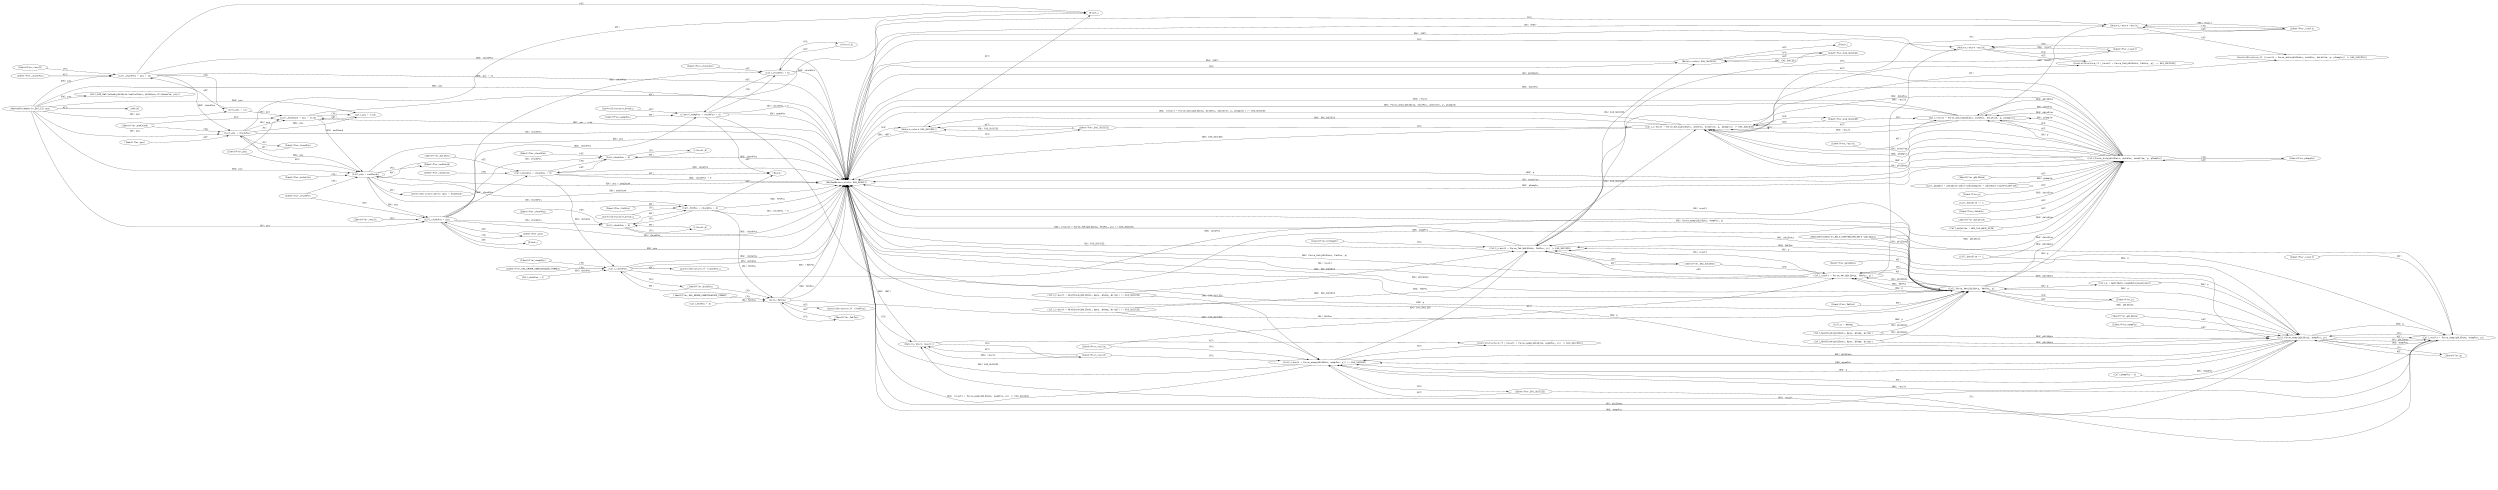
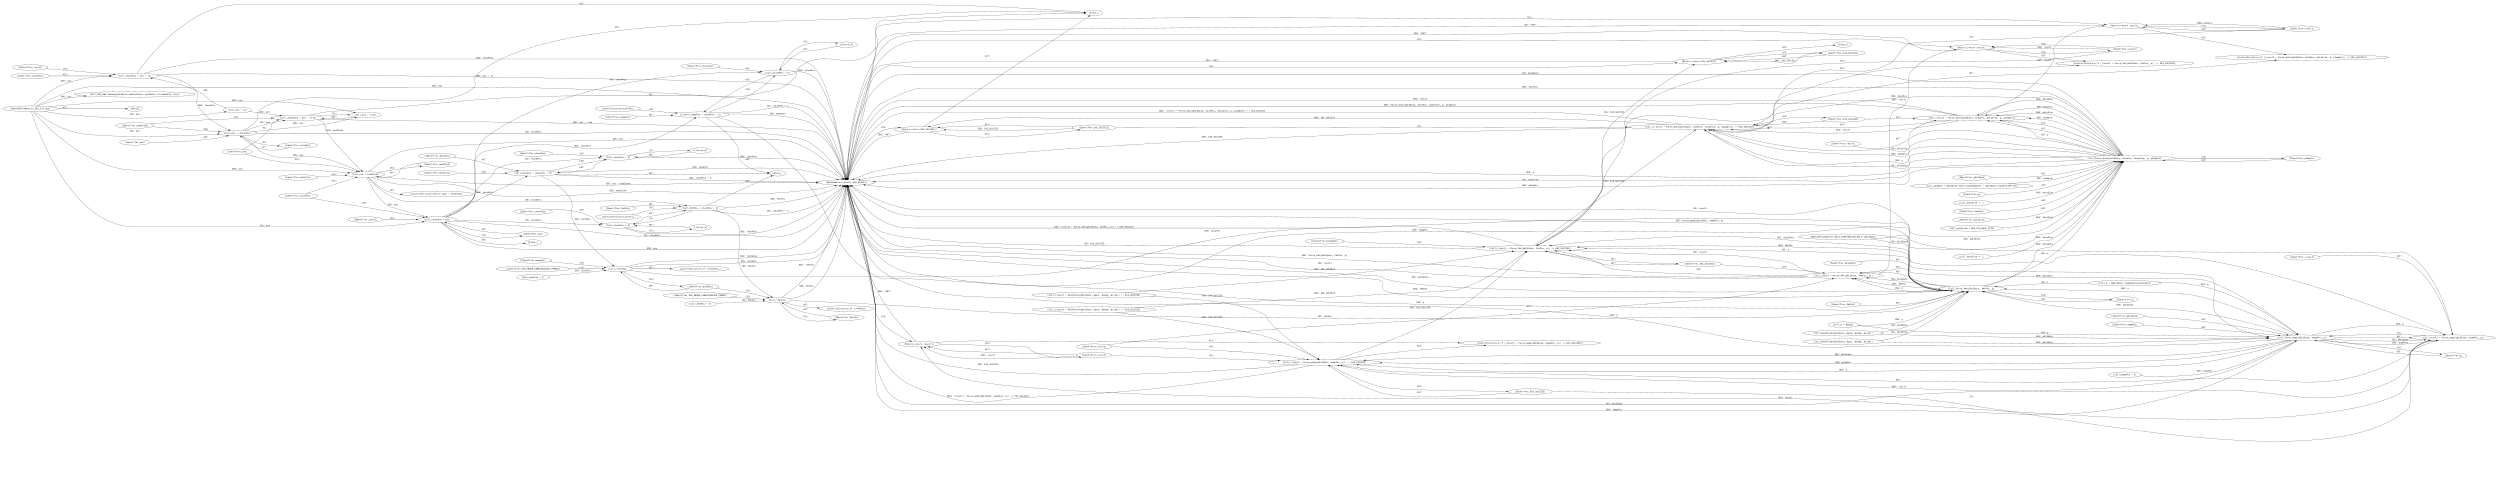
(203, 77) -> none
(2156, 263) -> (2062, 334)
(2050, 287) -> (2043, 284)
